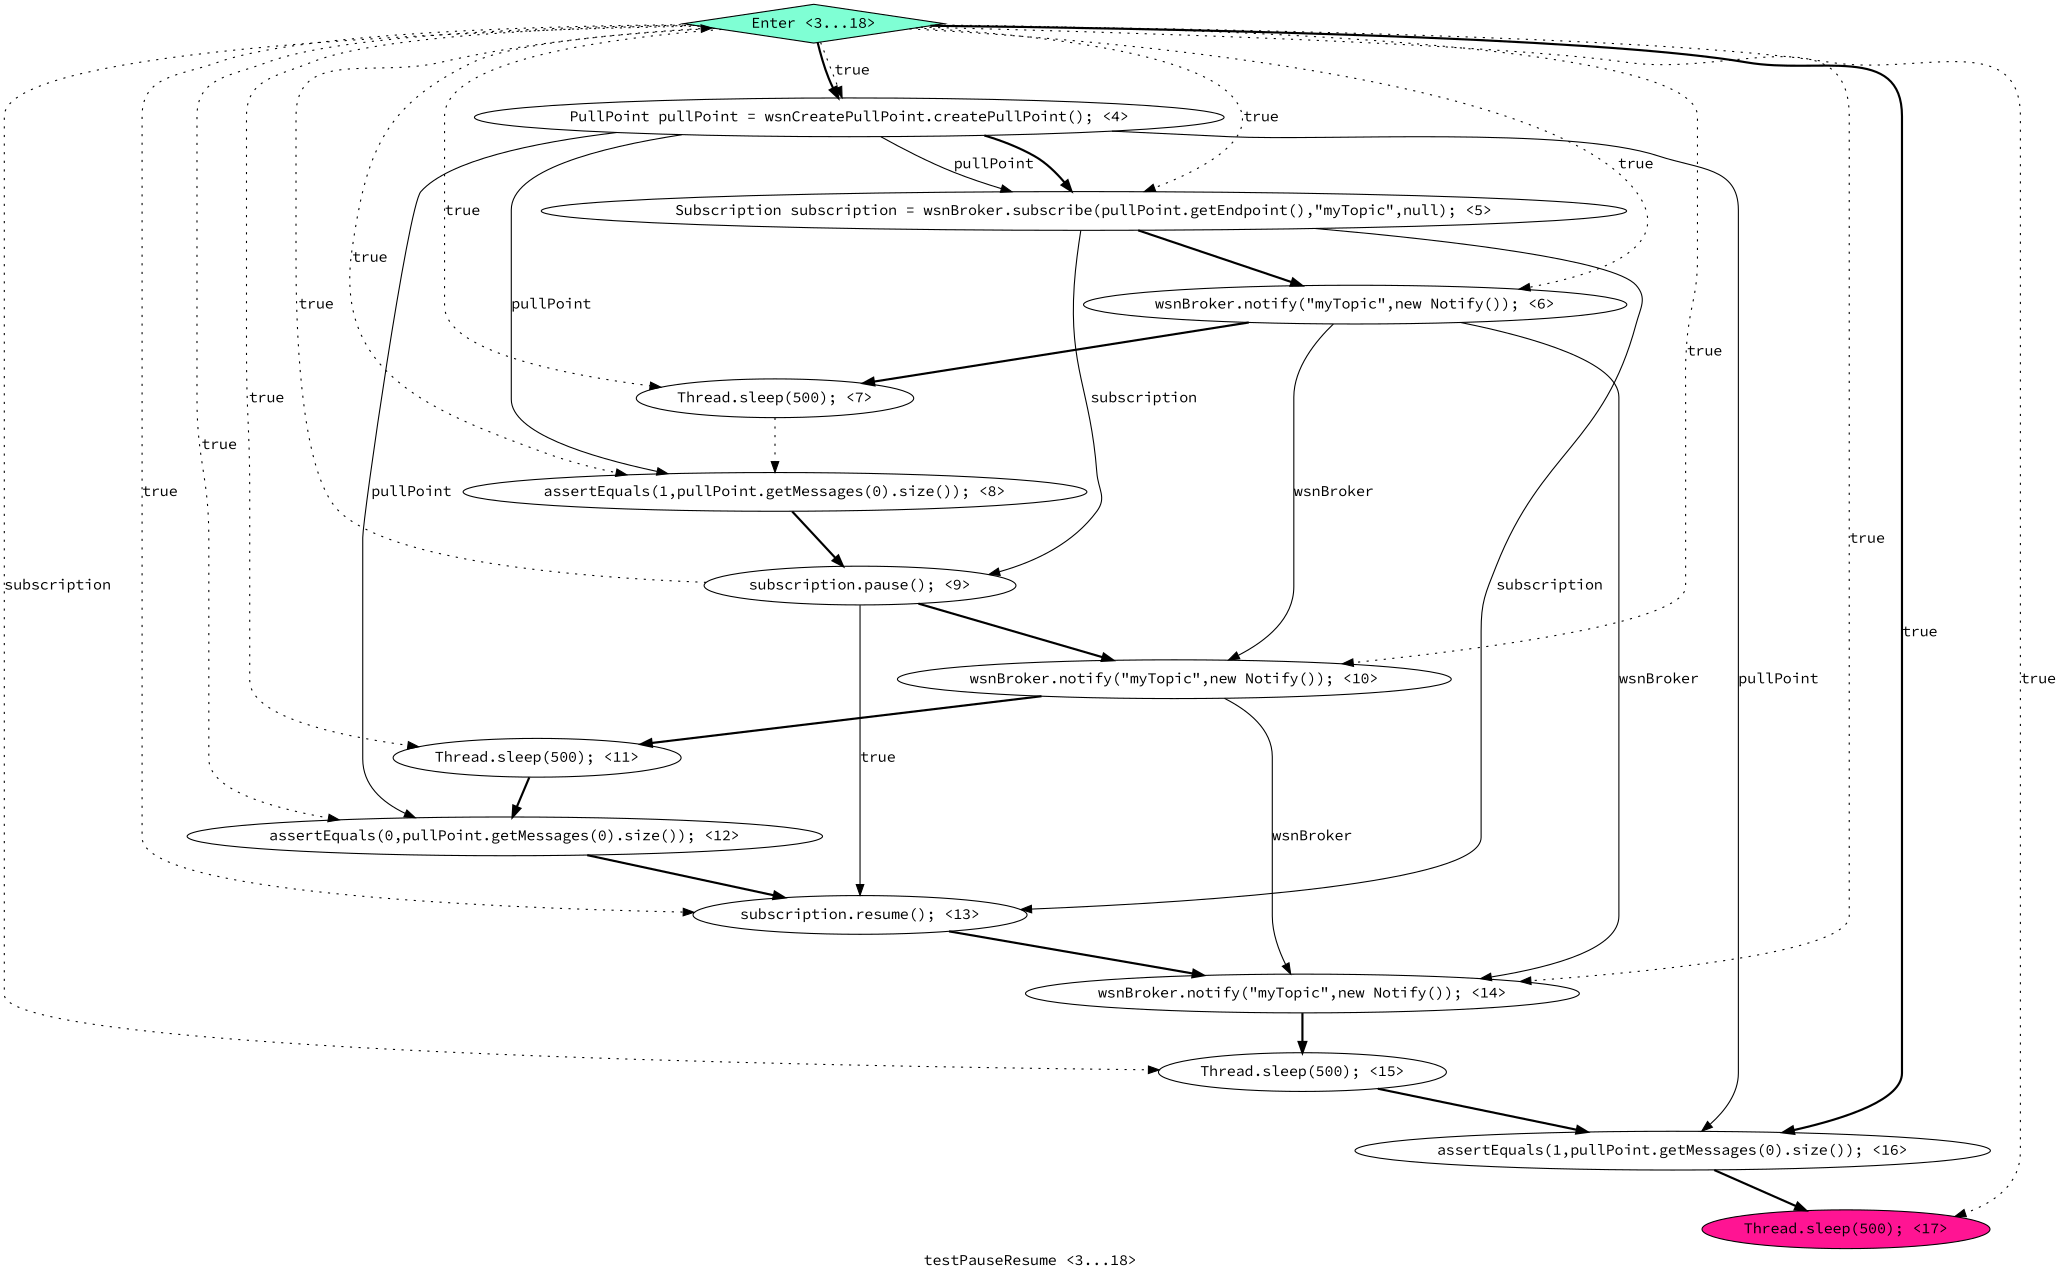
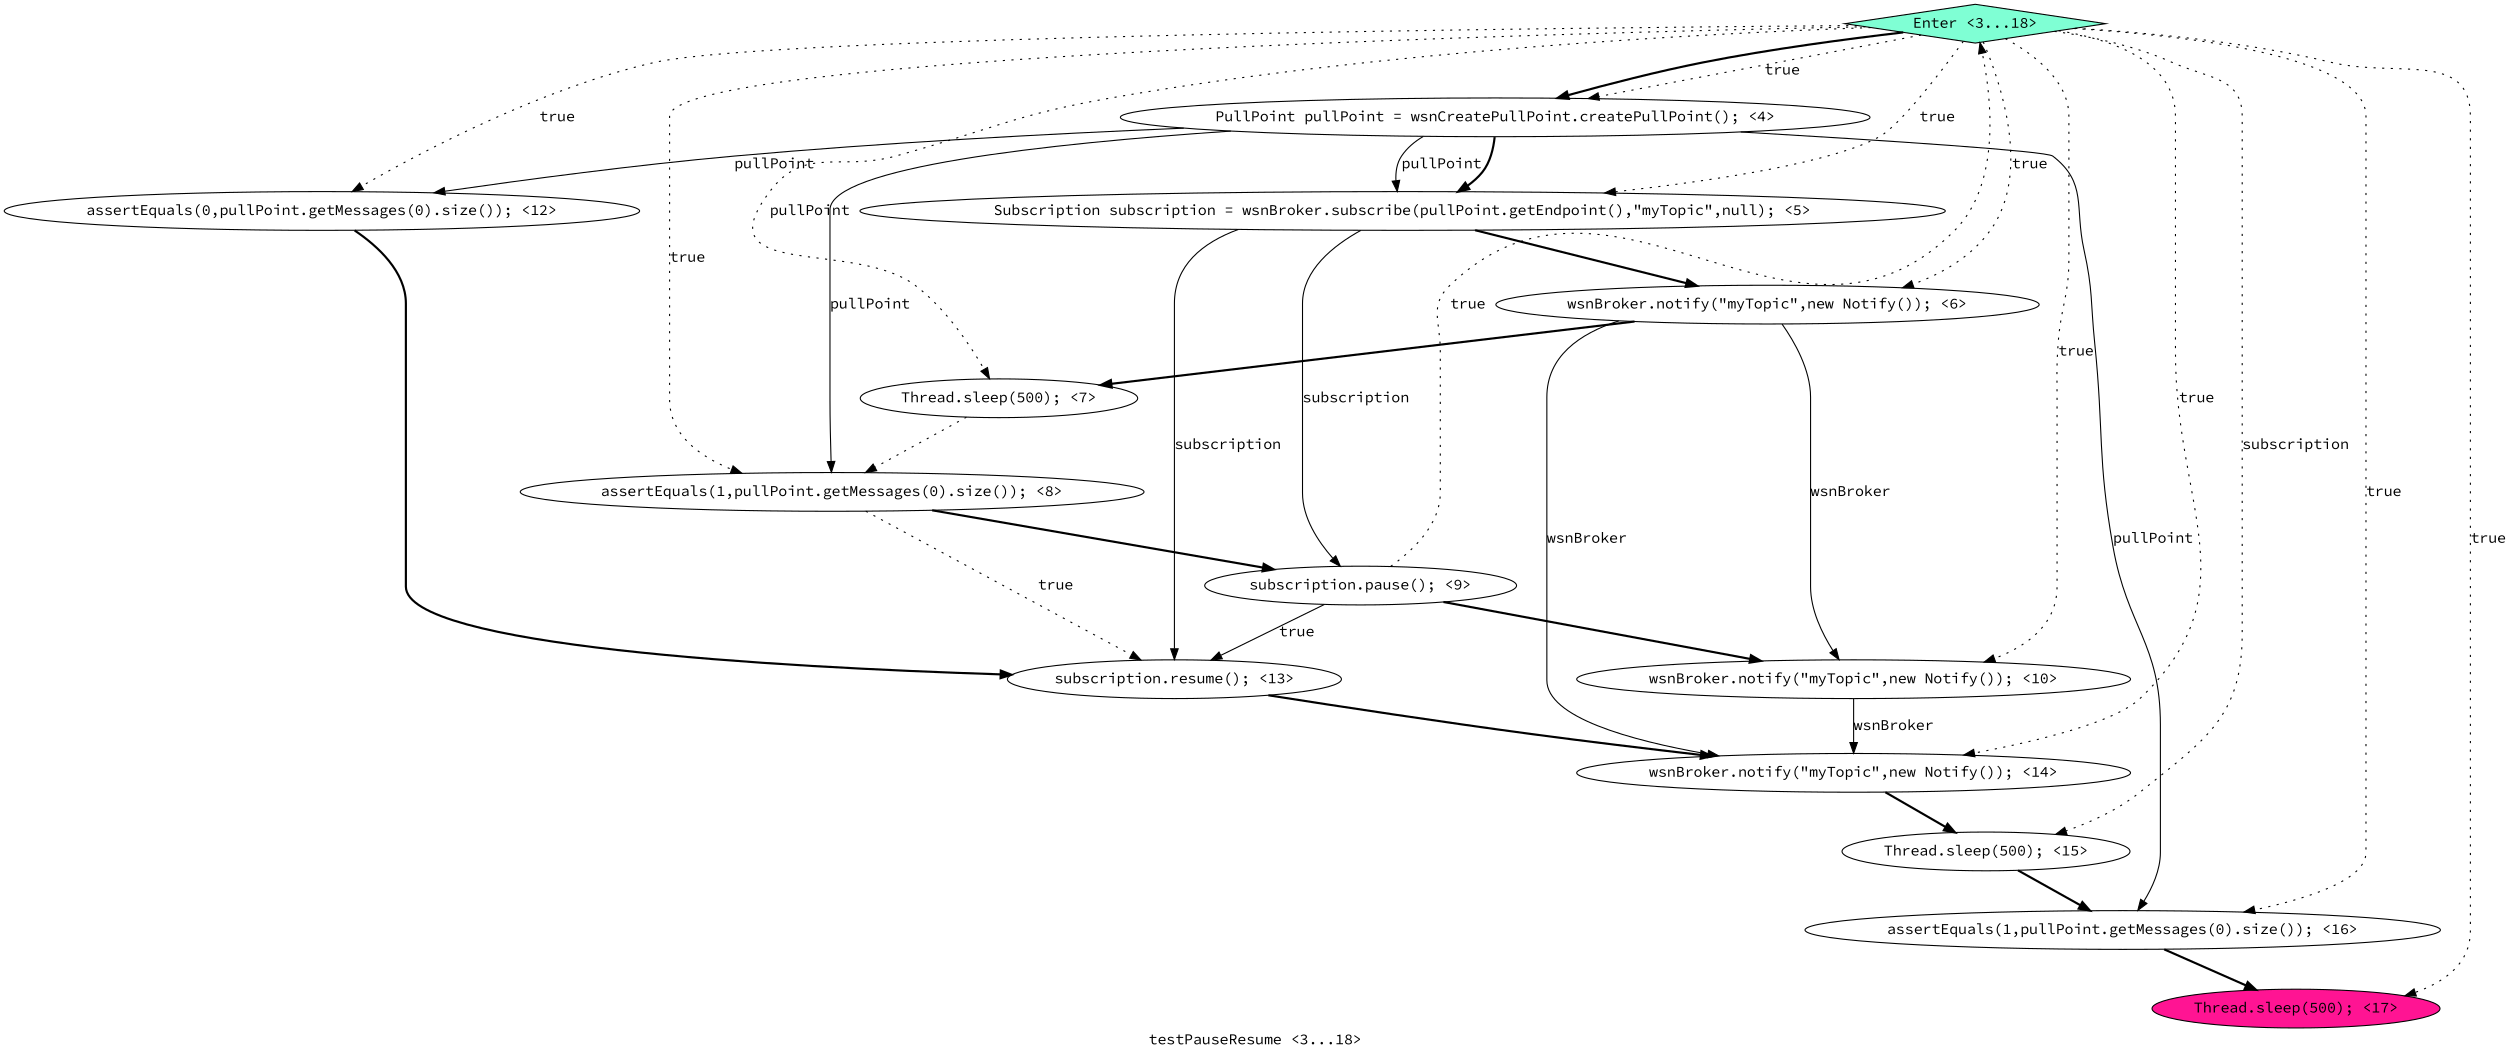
(1902, 158) -> (2366, 391)
(463, 211) -> (810, 211)
(142, 466) -> (999, 583)
(537, 758) -> none
